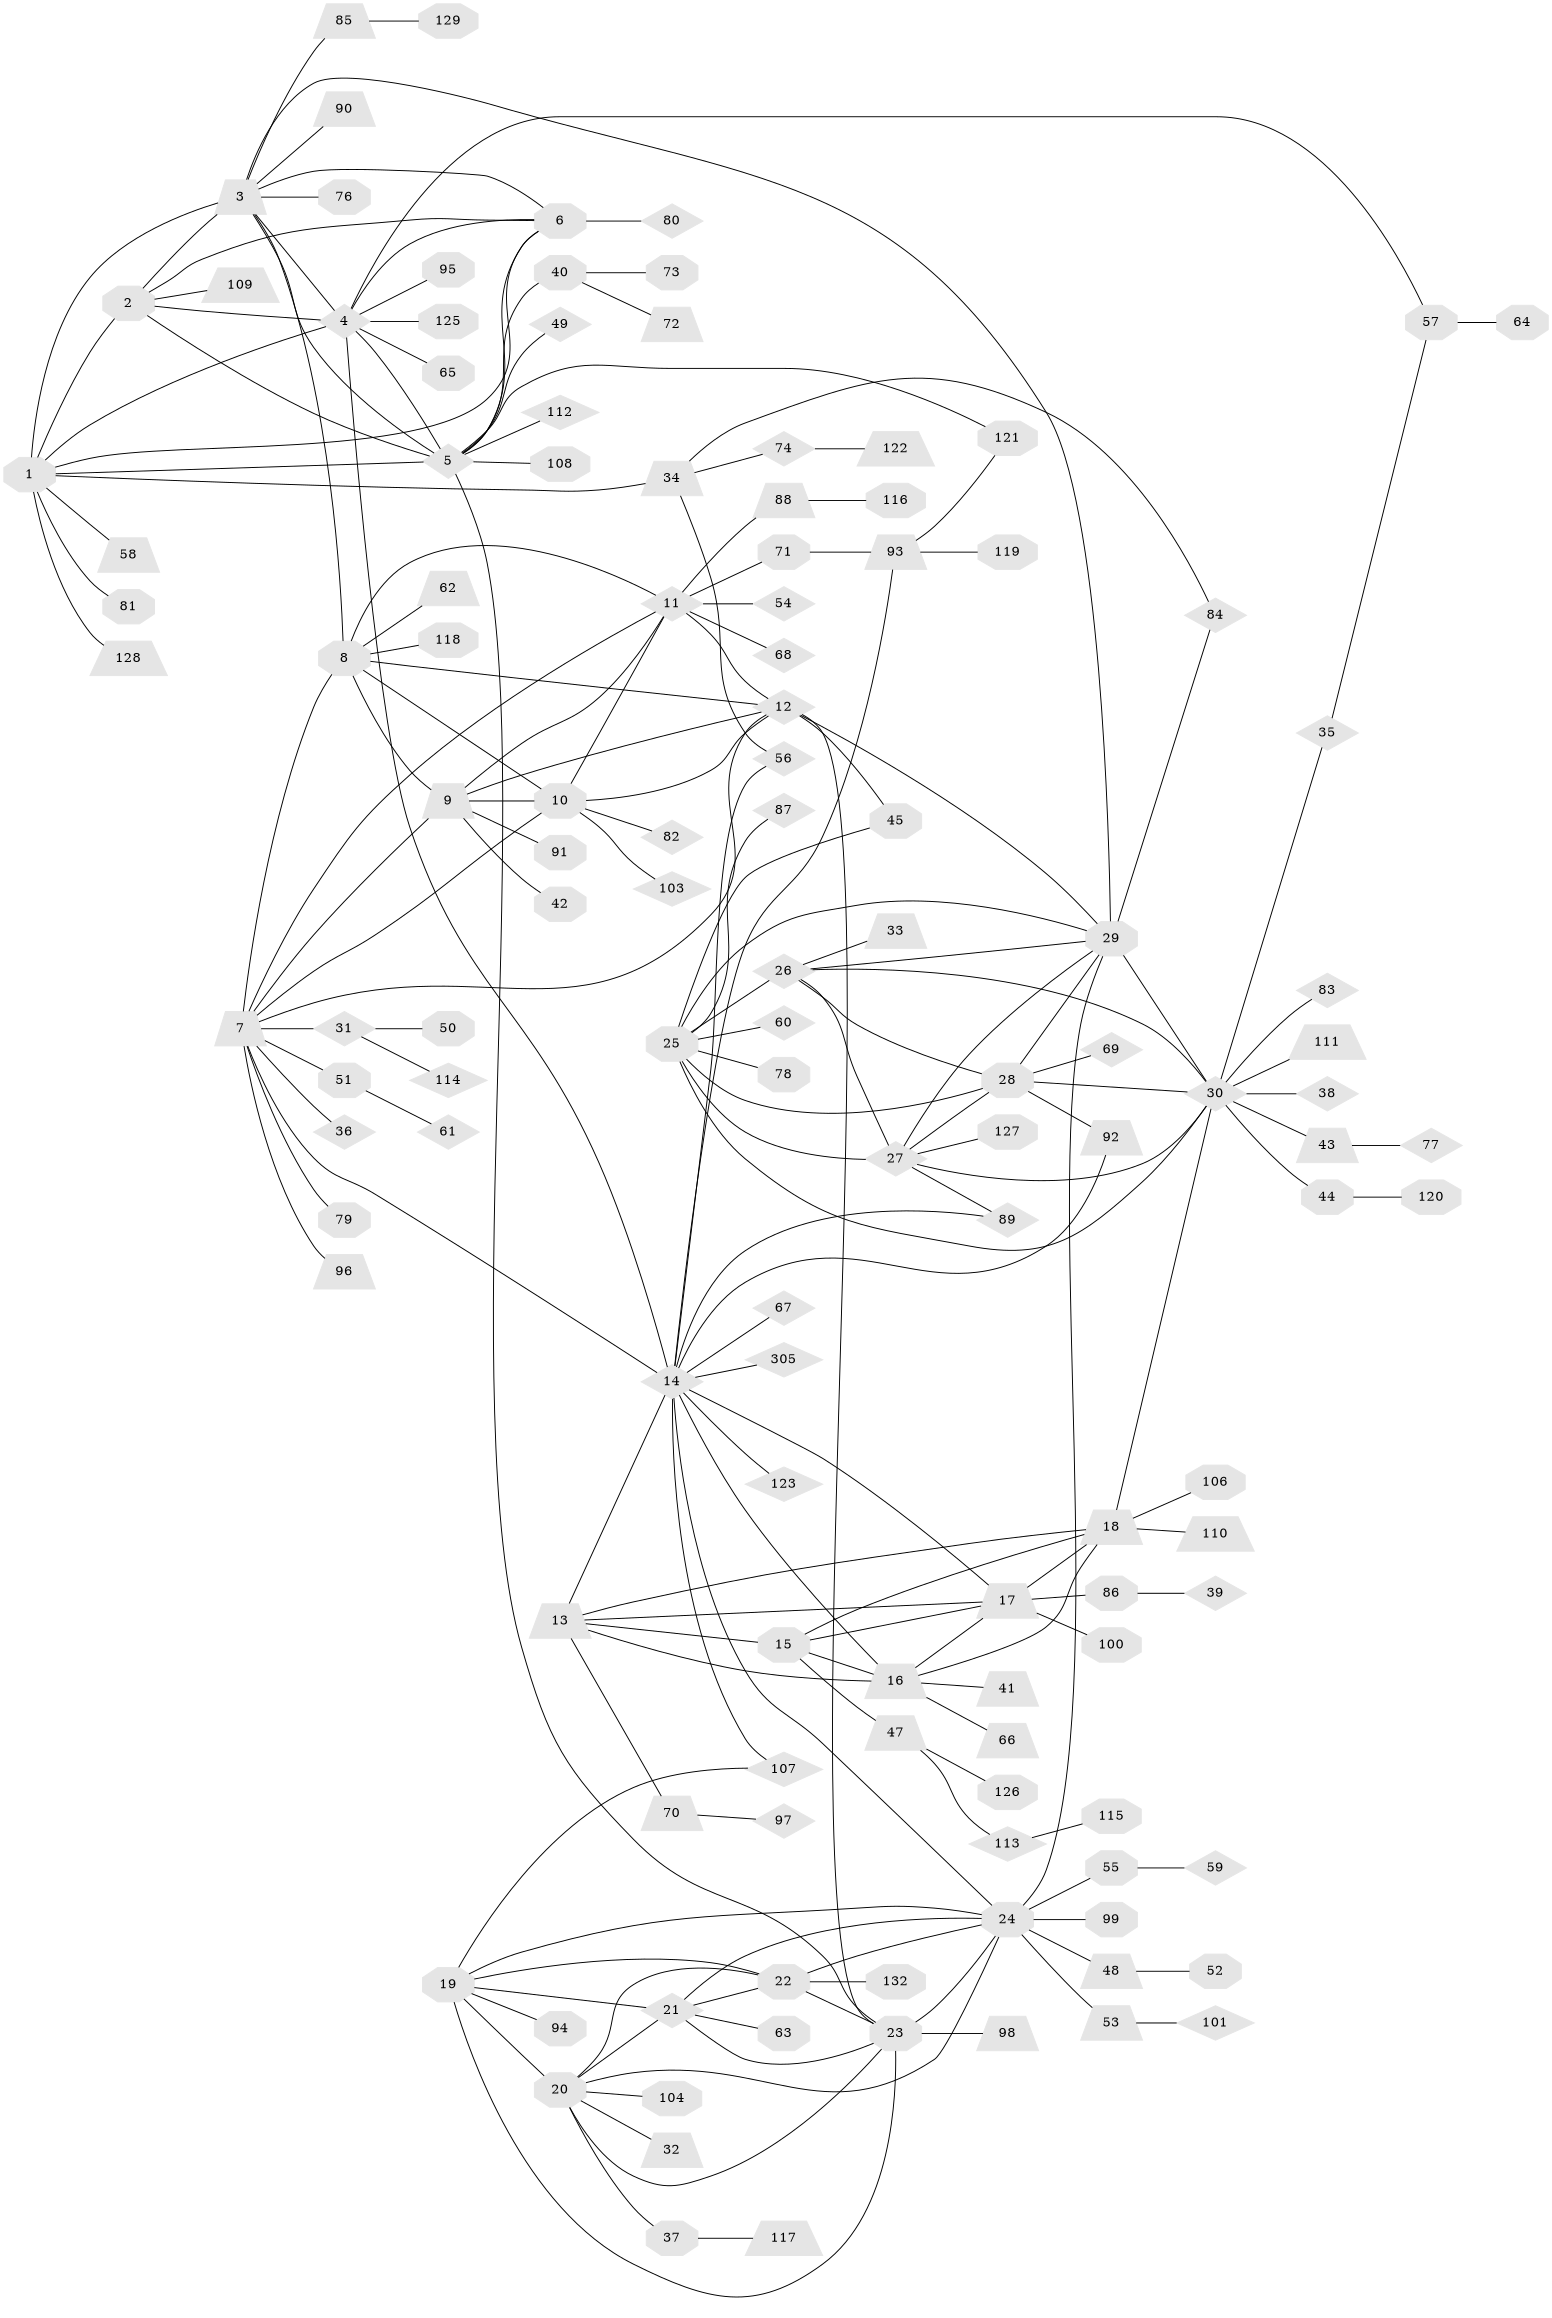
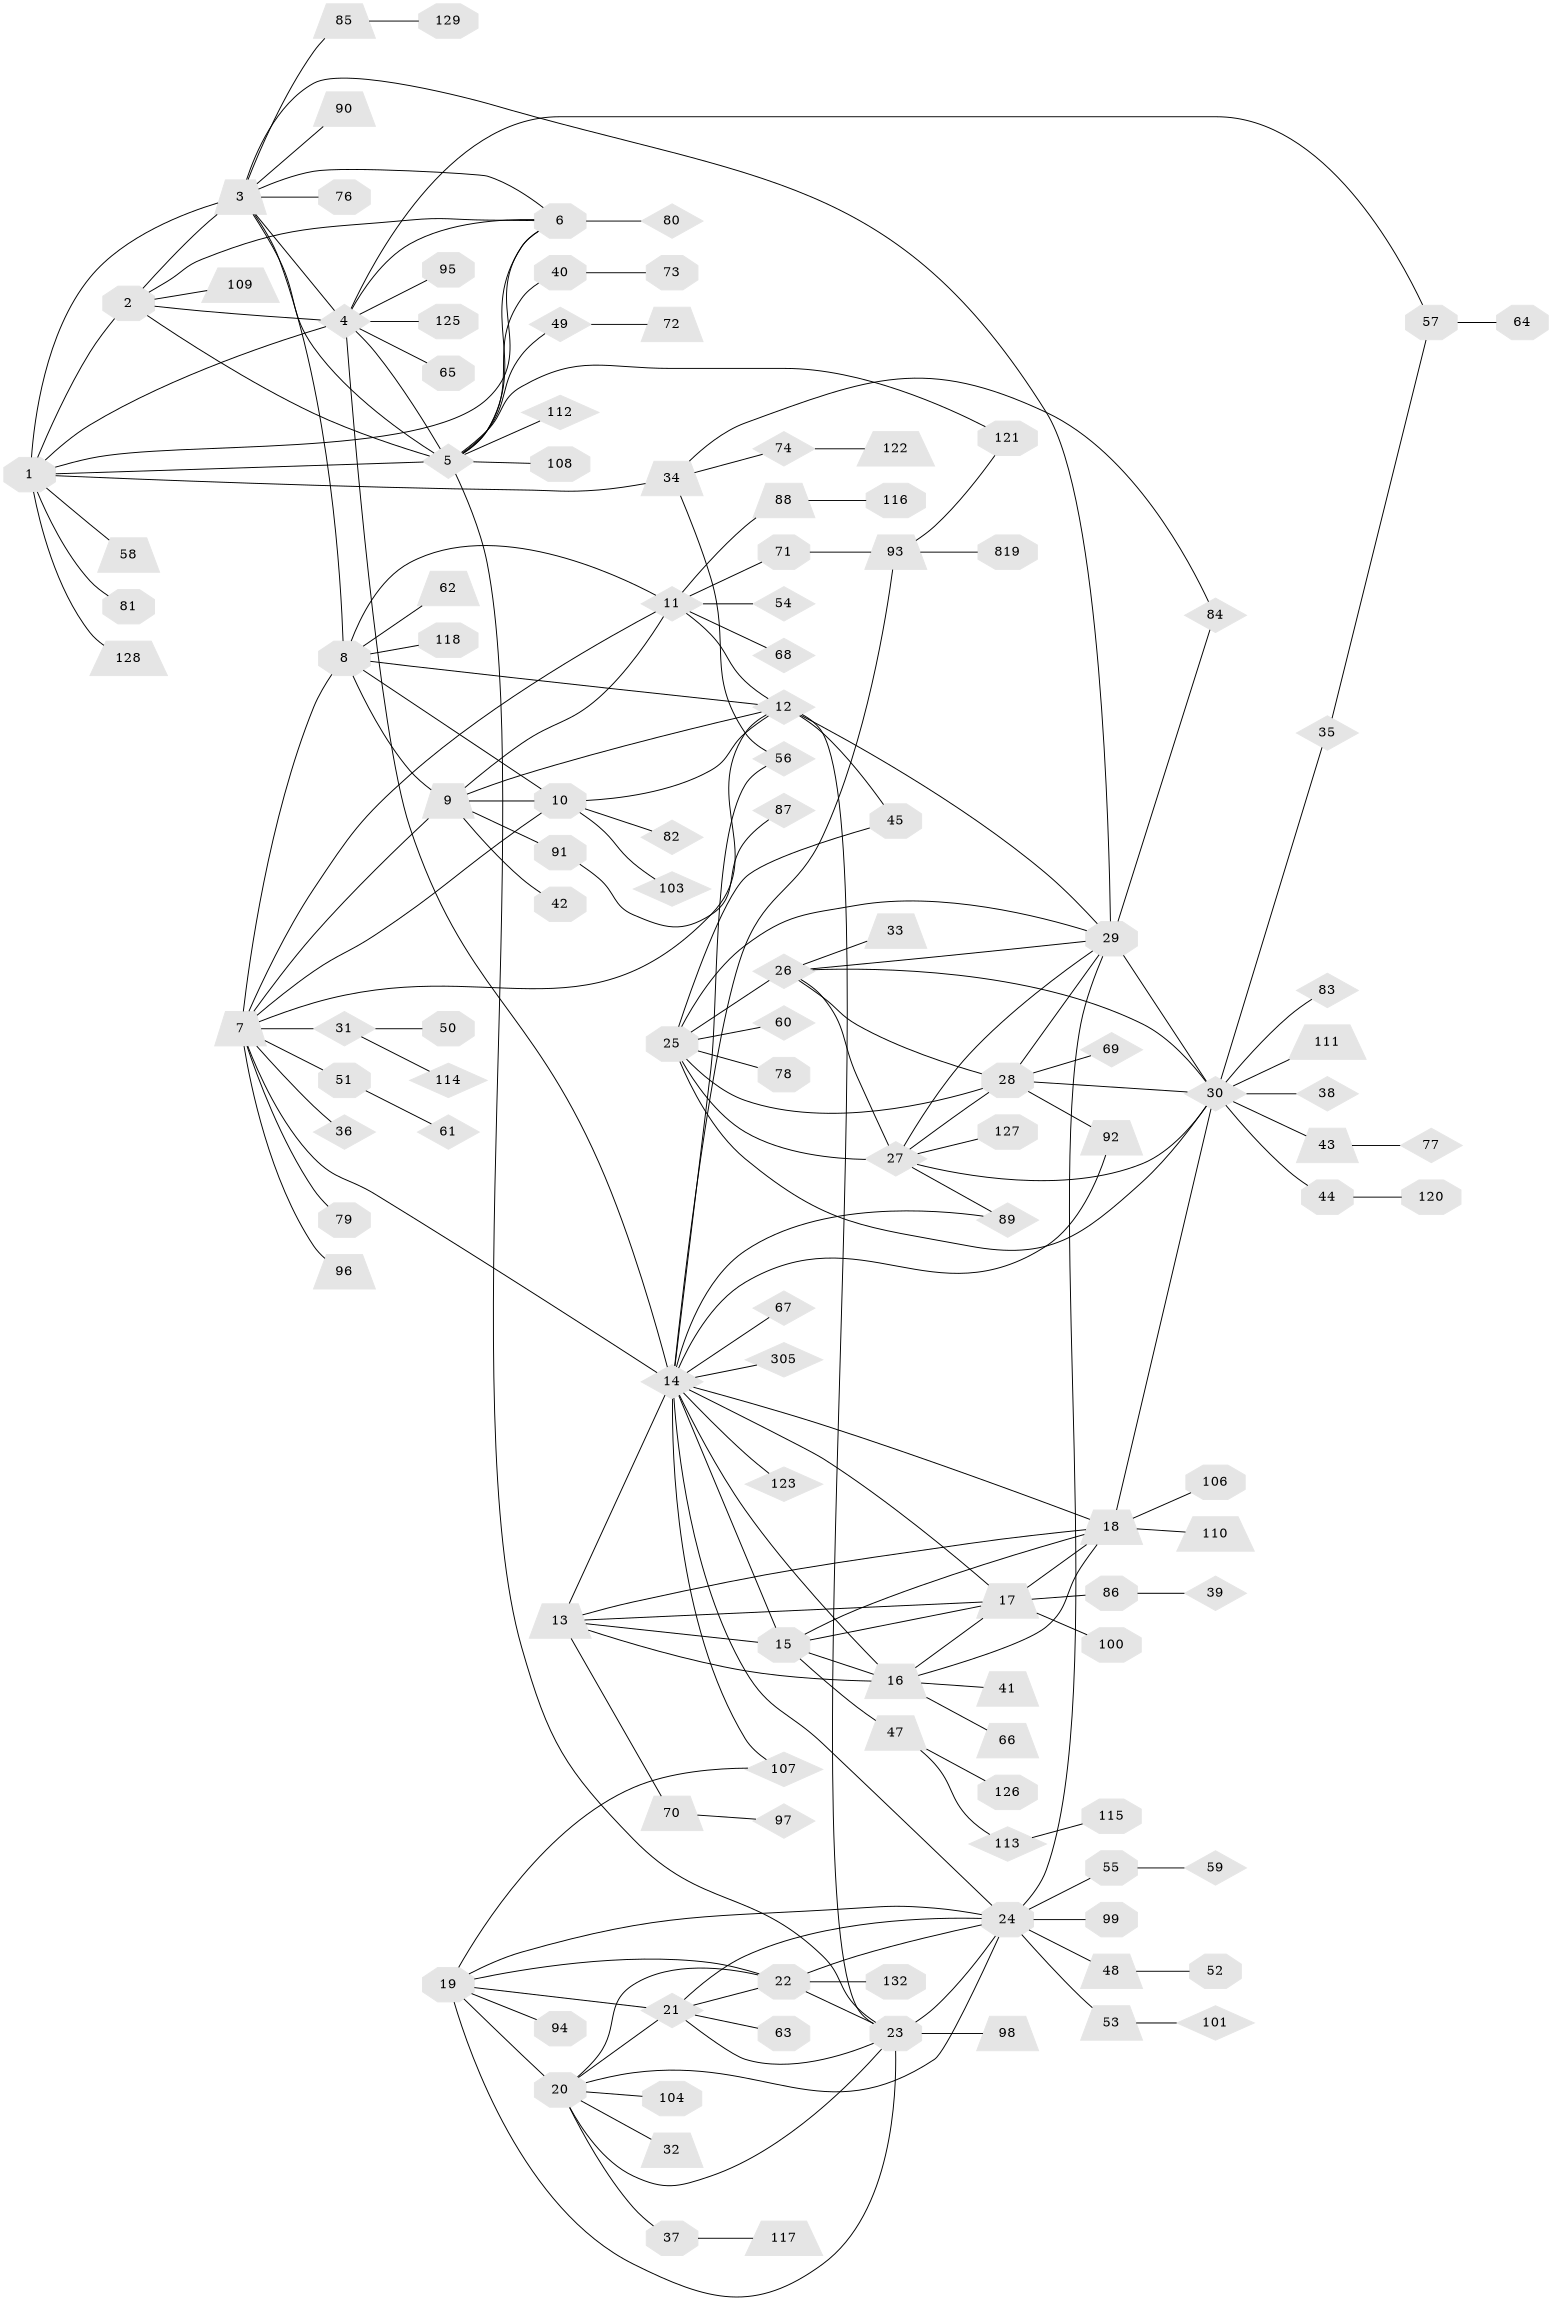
(617, 299) -> (619, 324)
(1008, 552) -> (1008, 552)
(618, 700) -> none
(728, 925) -> (686, 926)
none -> (893, 1448)
none -> (727, 1512)
